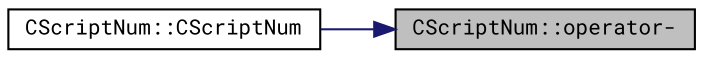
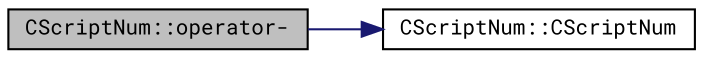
(347, 29) -> (335, 29)
